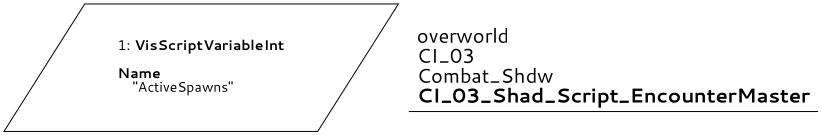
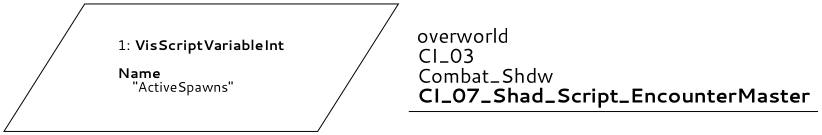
(613, 97) -> (613, 97)
